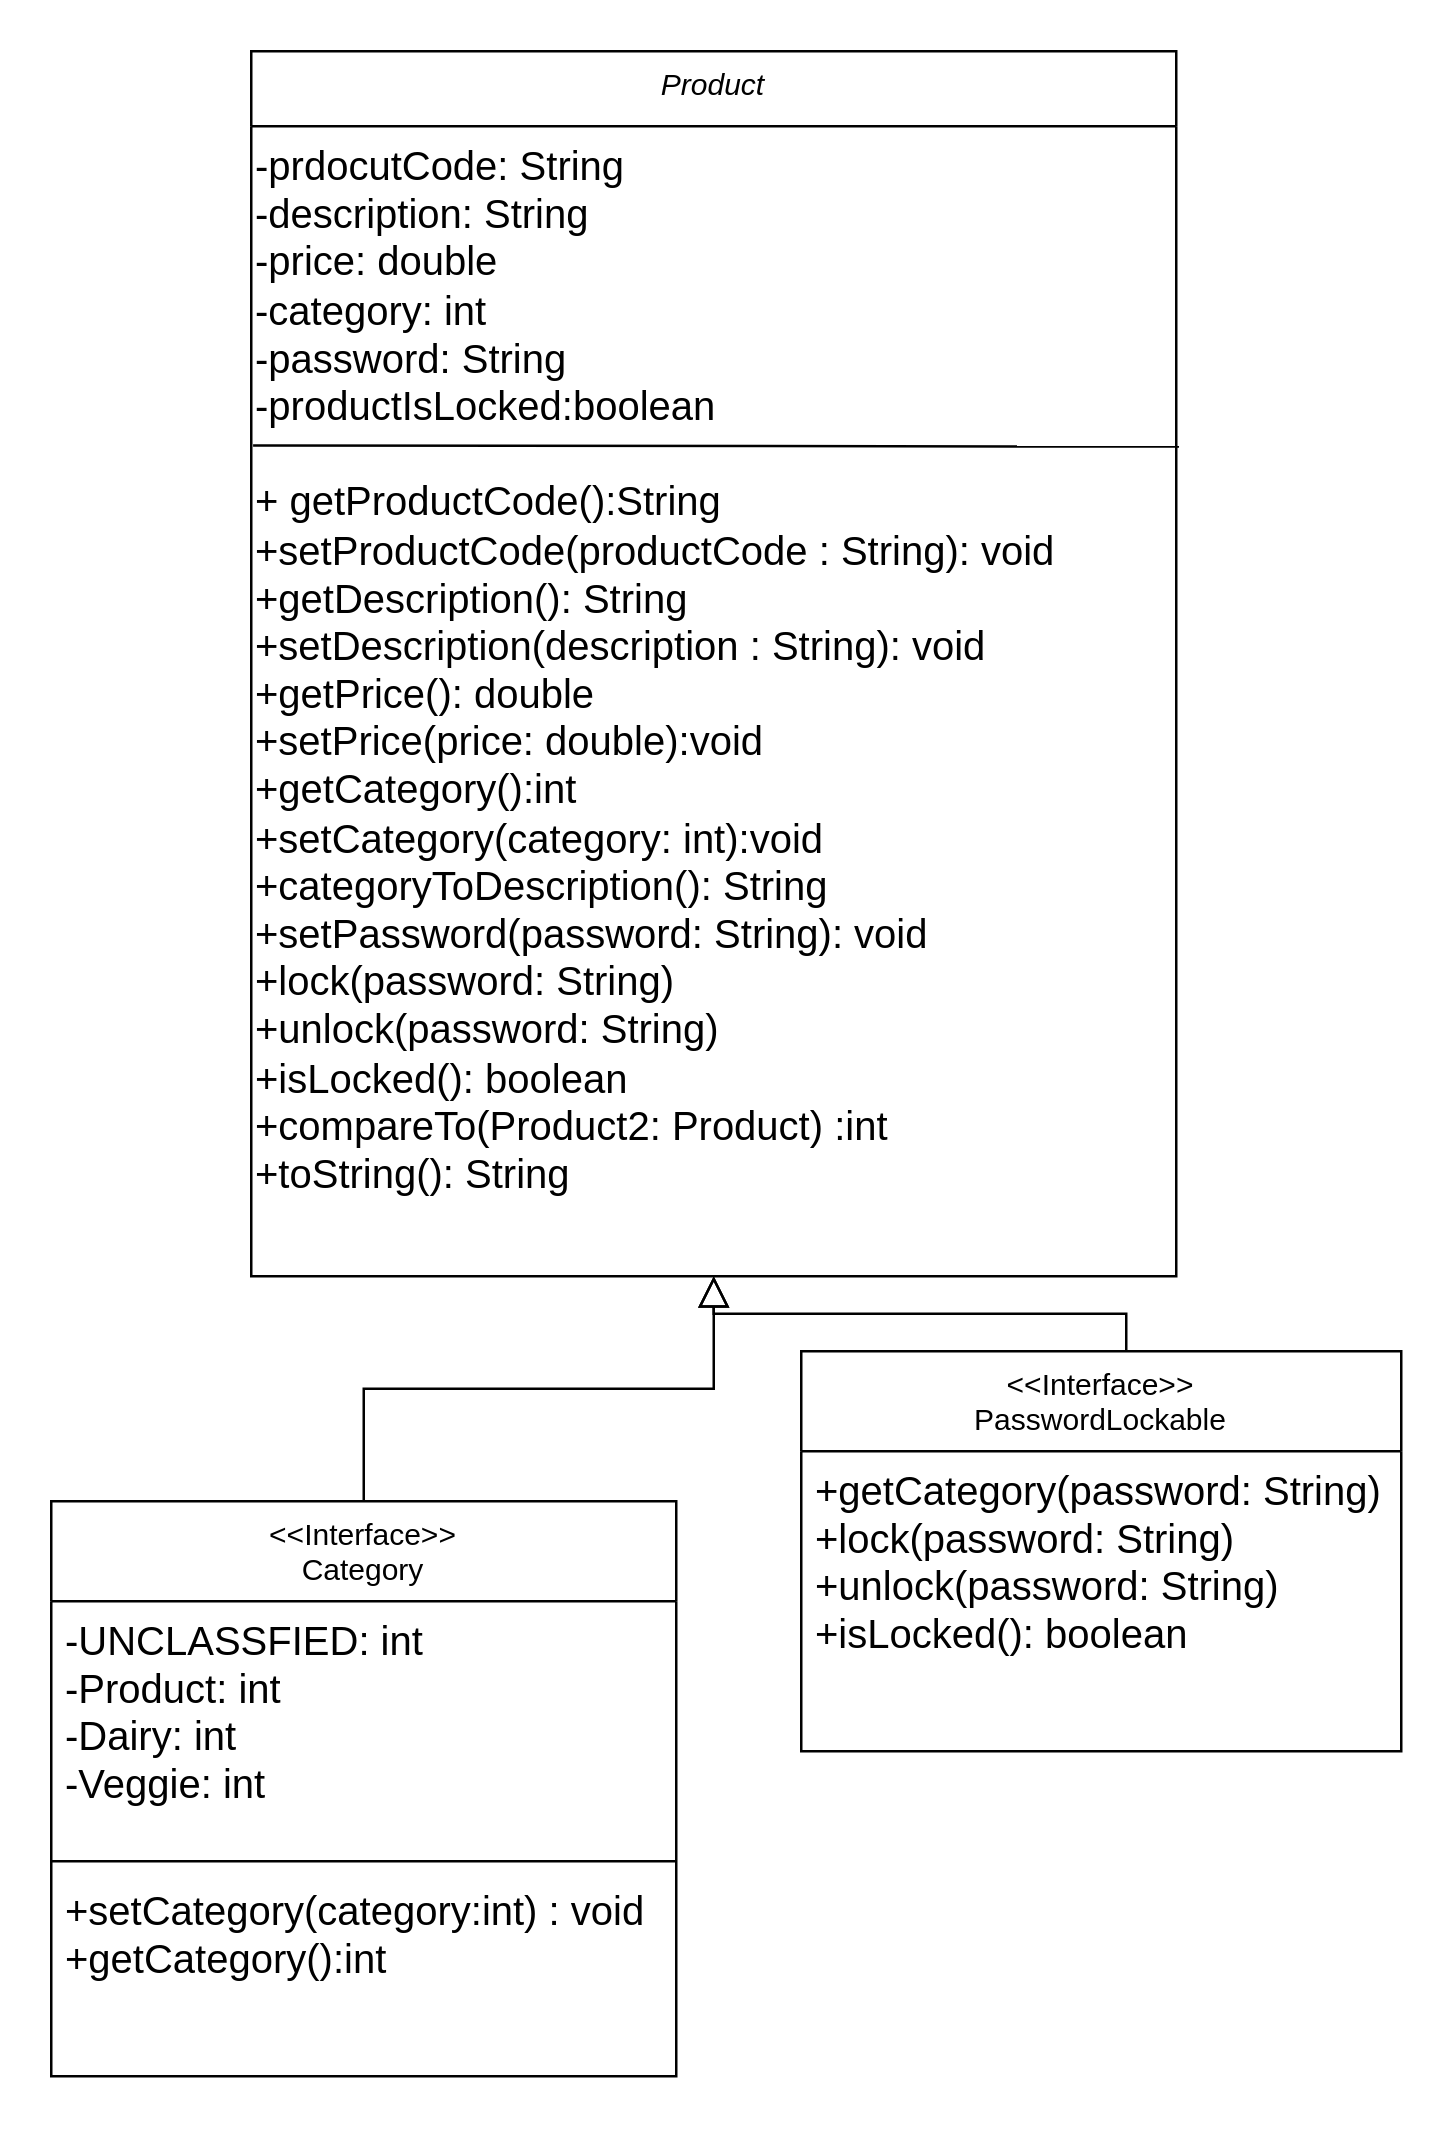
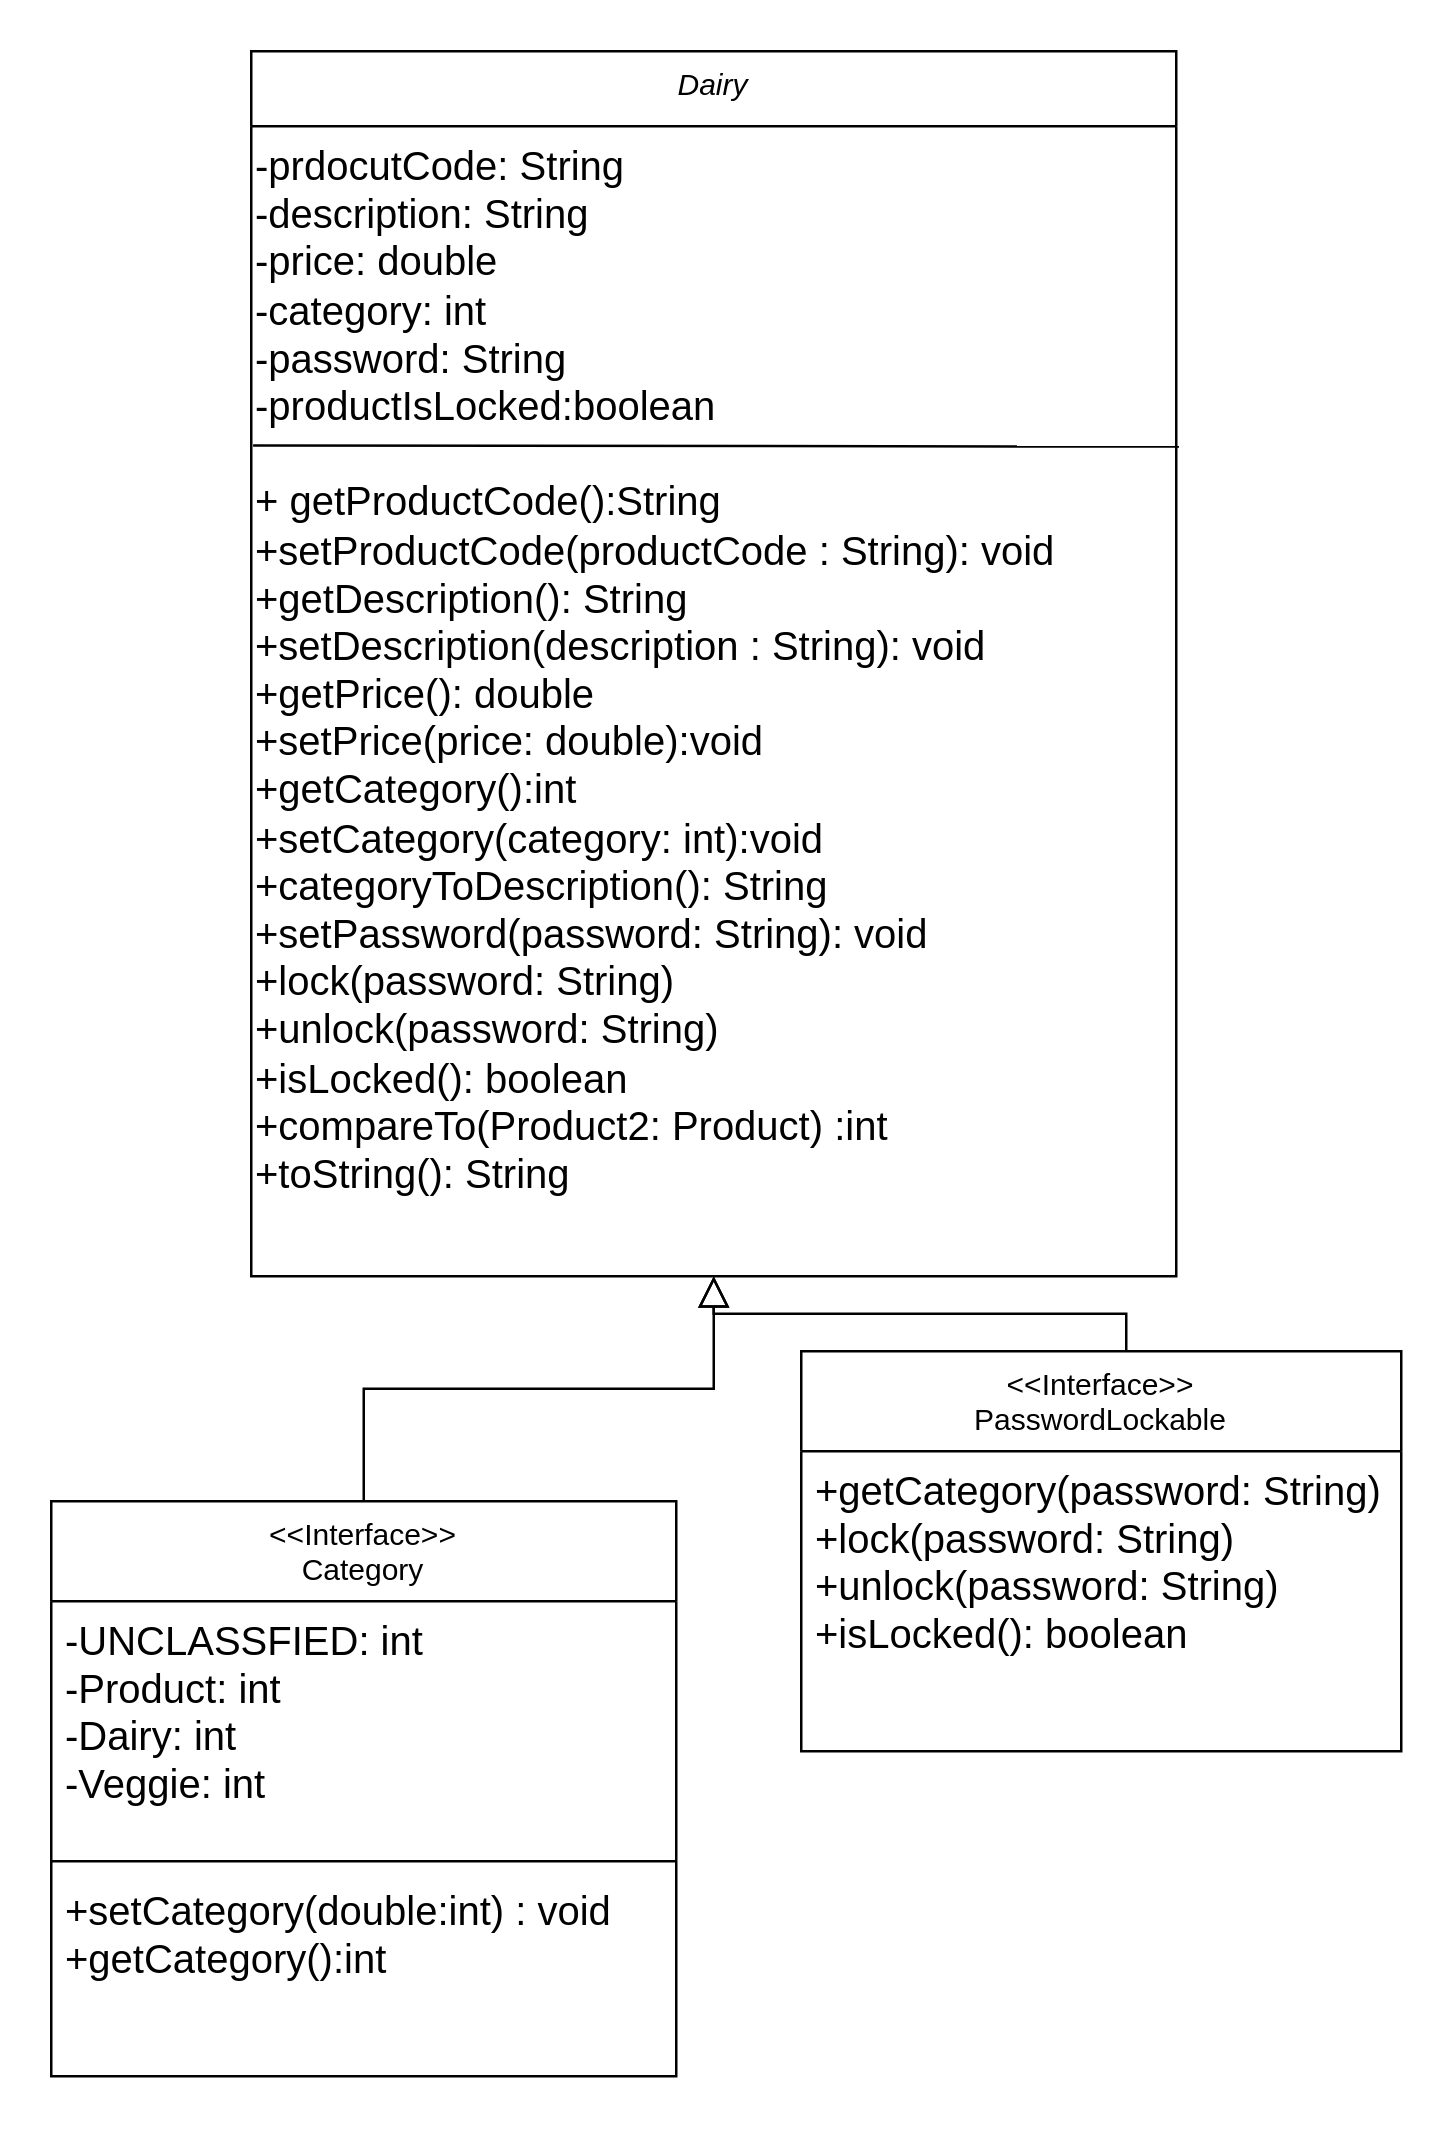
(713, 85) -> (713, 85)
(403, 1912) -> (376, 1912)
